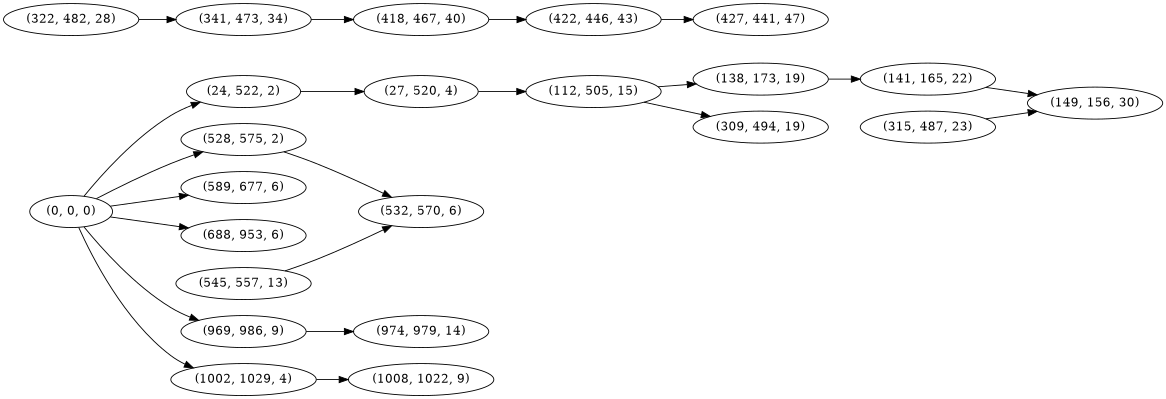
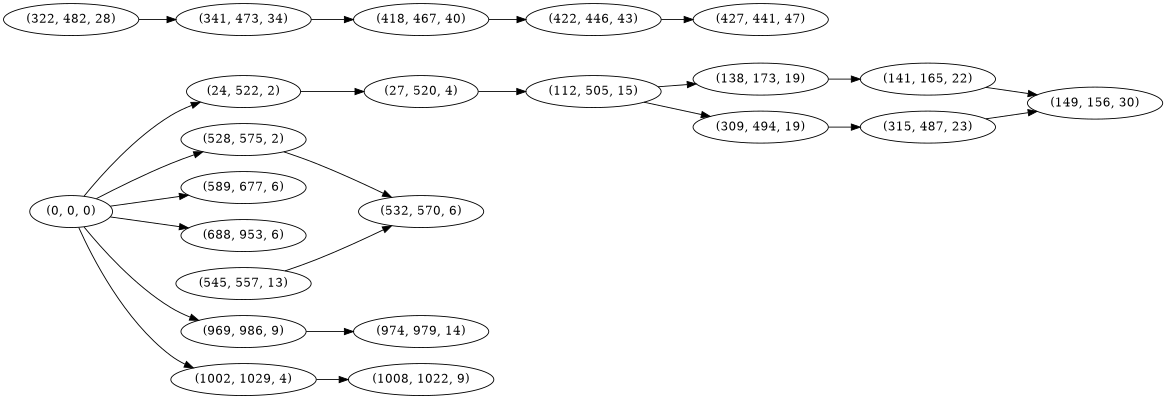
none -> (840, 127)
